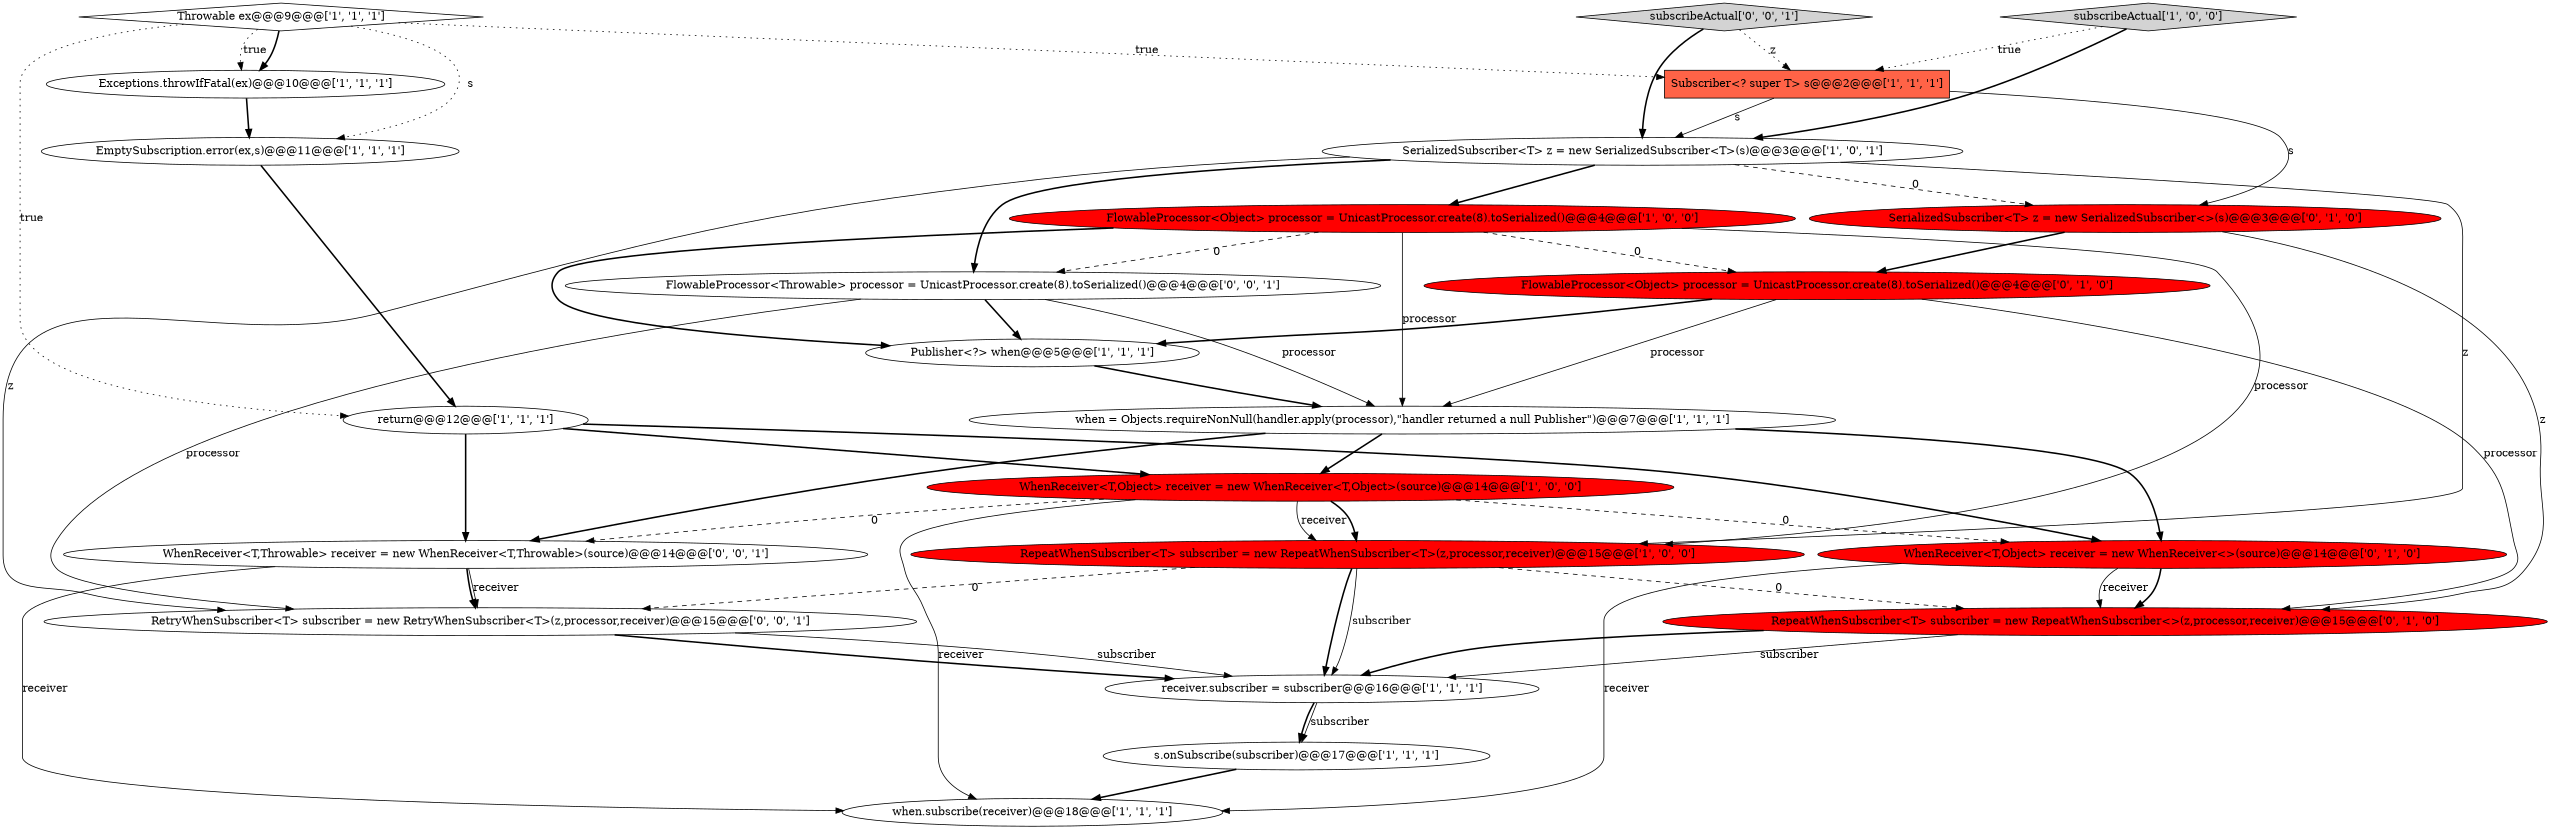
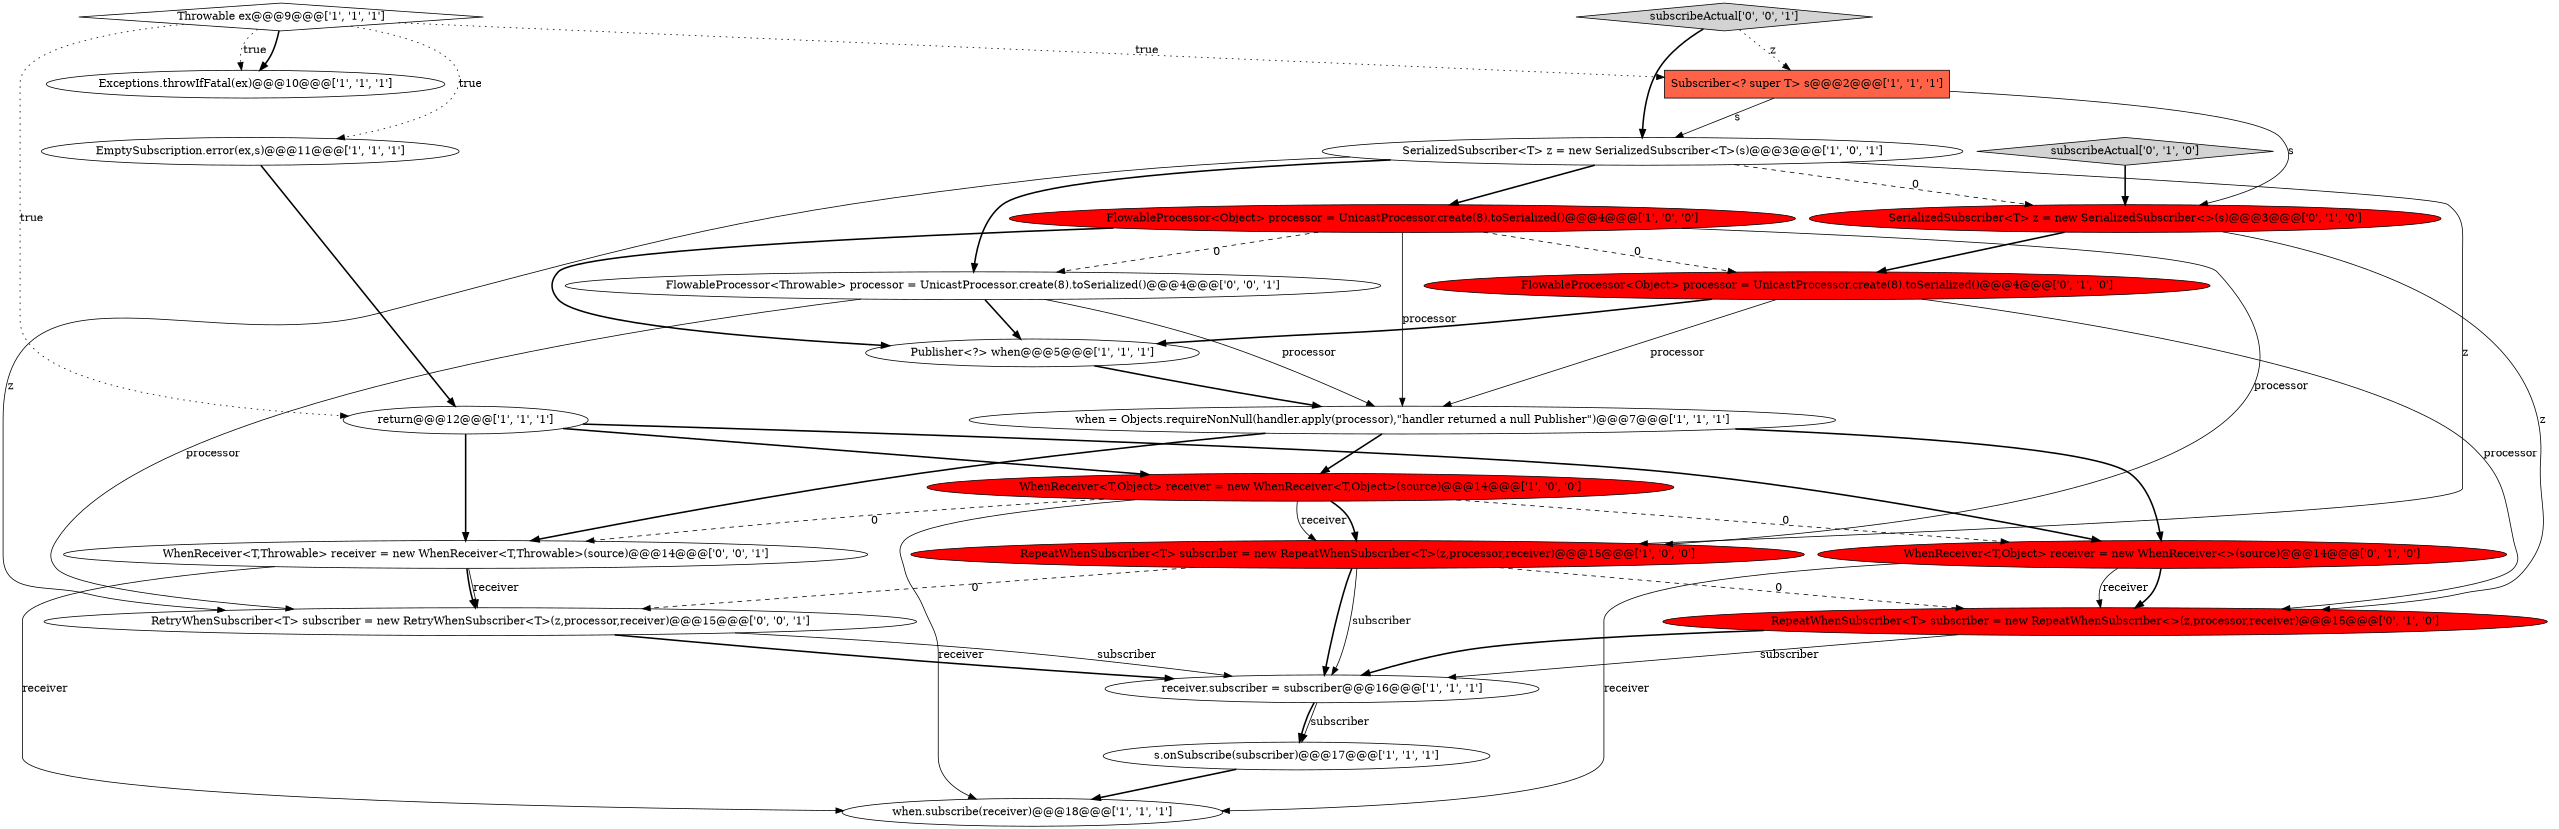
(2148, 17) -> none
(471, 84) -> (471, 84)
(248, 114) -> none
none -> (2125, 151)
